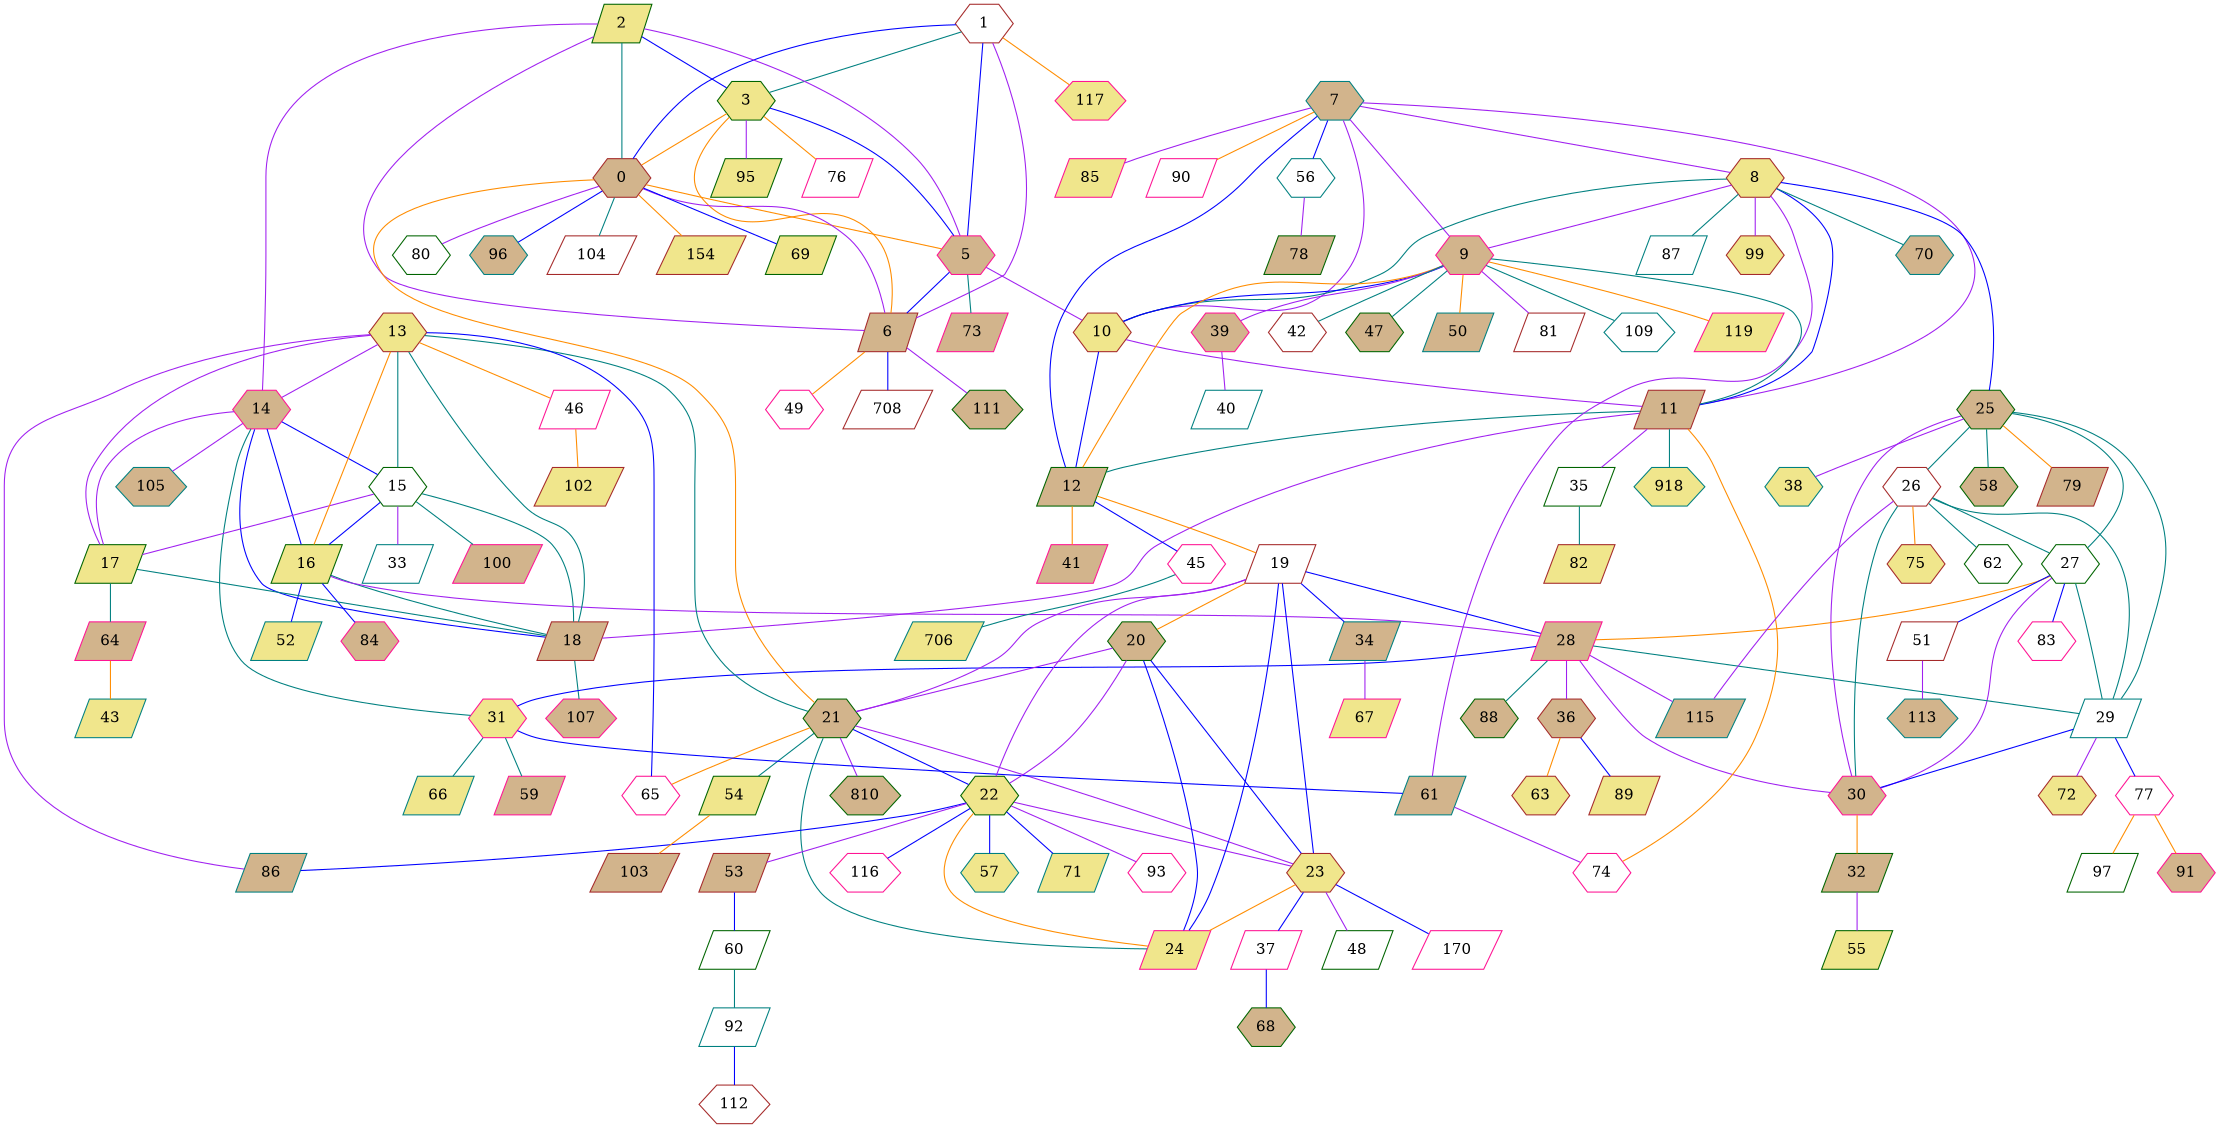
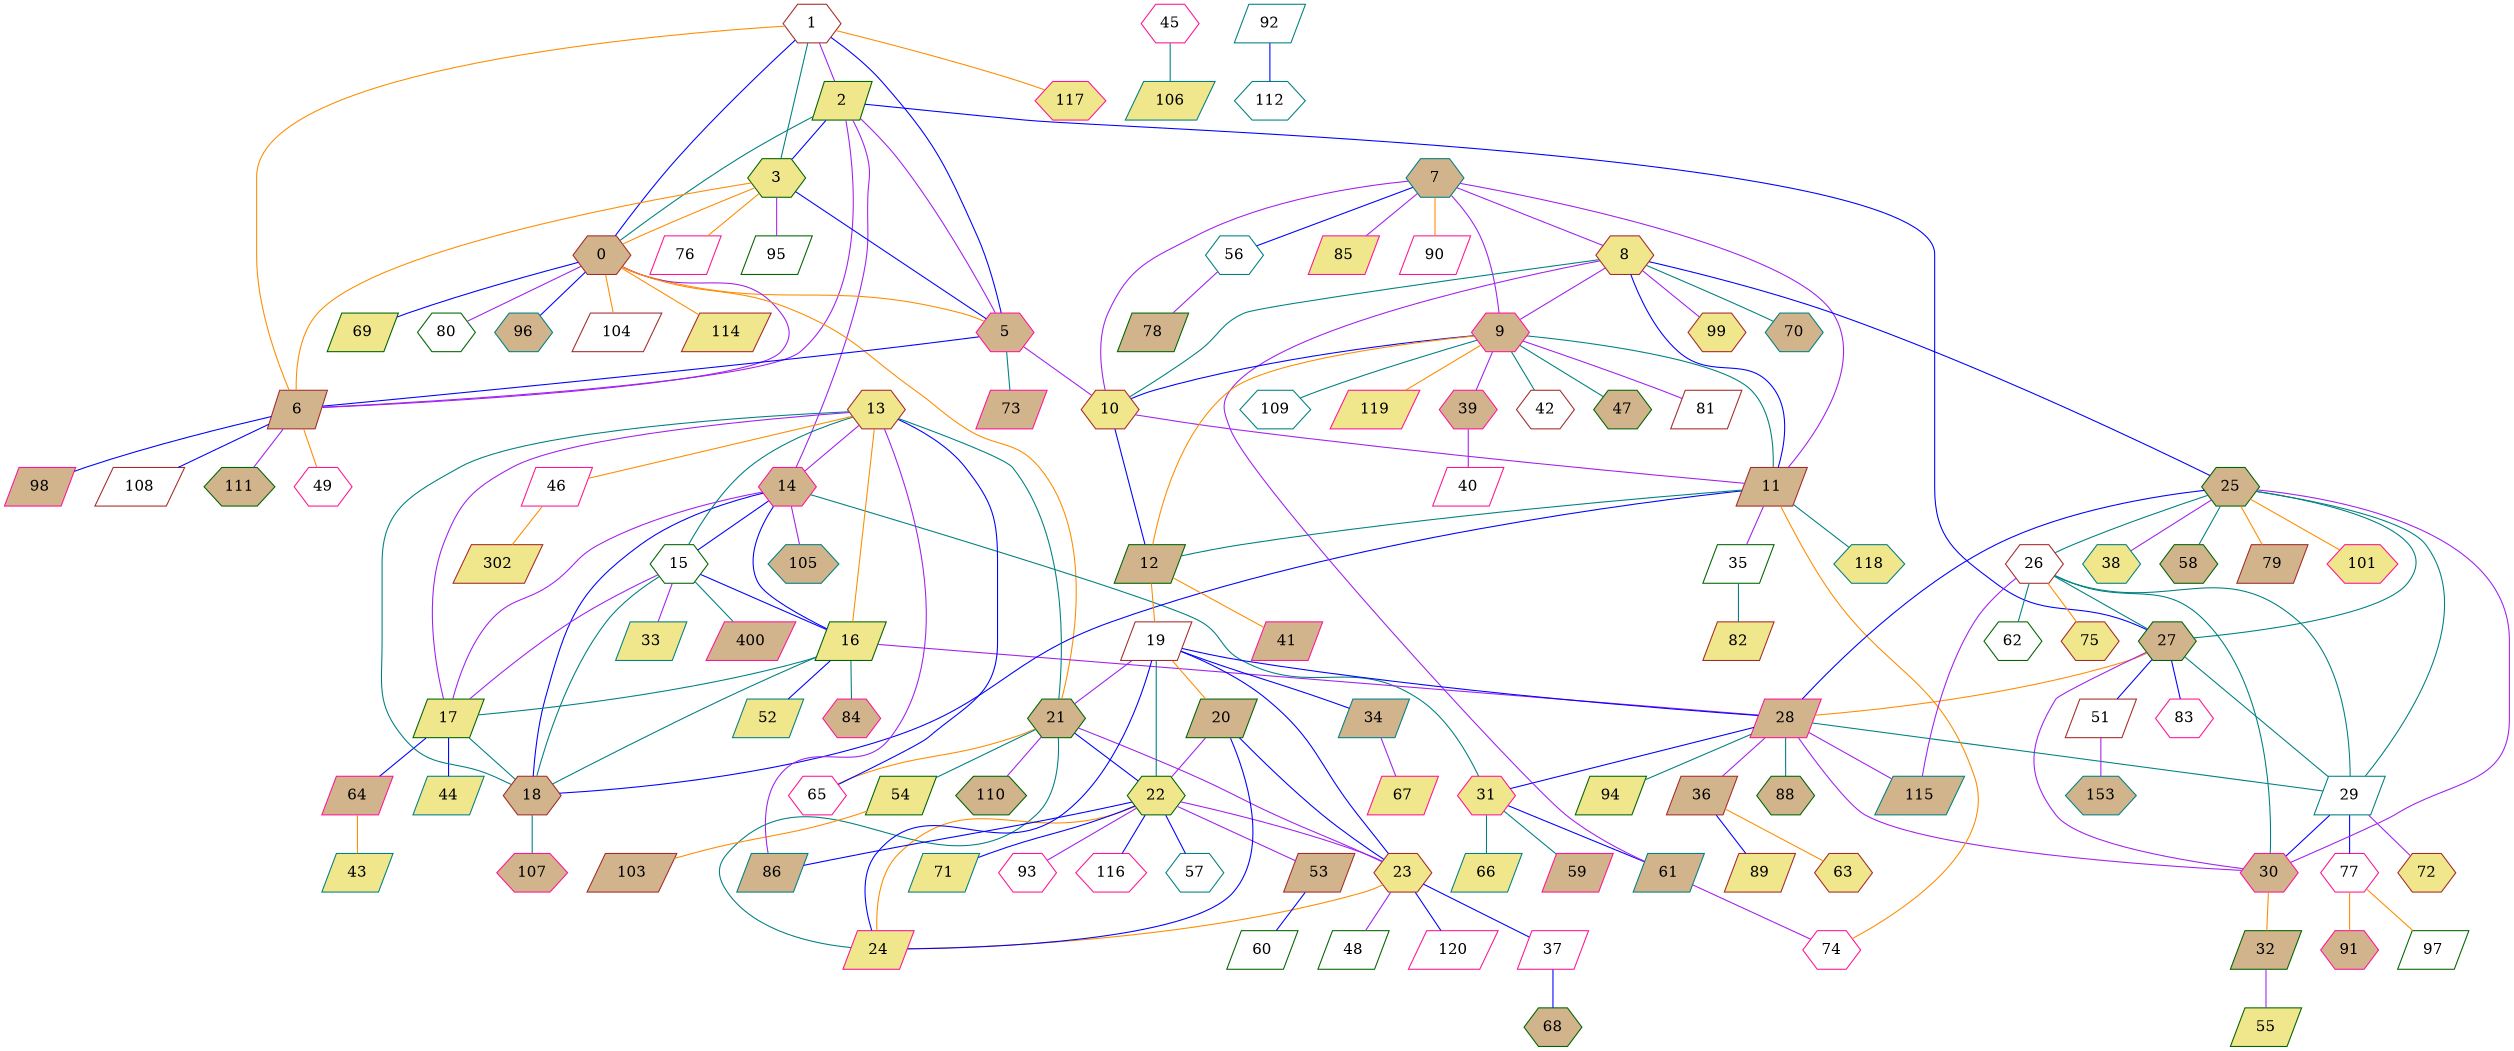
none -> (827, 62)
none -> (1665, 168)
(746, 178) -> (777, 255)
(1025, 207) -> (395, 82)
(607, 217) -> (609, 294)
(1121, 254) -> none
(701, 255) -> (726, 332)
(1672, 255) -> none
(1458, 332) -> none
(888, 410) -> (140, 487)
(1227, 410) -> (1468, 487)
none -> (40, 487)
(579, 487) -> (498, 564)
(1669, 487) -> (1869, 564)
(1136, 526) -> none
none -> (1982, 553)
(398, 564) -> (651, 641)
(498, 564) -> (751, 641)
(2070, 564) -> (2167, 641)
none -> (2363, 564)
(1133, 571) -> (1139, 613)
(331, 594) -> (851, 680)
(110, 603) -> (403, 757)
(1086, 632) -> (1156, 718)
(573, 641) -> (532, 796)
(939, 641) -> (1170, 101)
(1137, 641) -> (1222, 718)
(984, 680) -> none
none -> (649, 694)
(1567, 718) -> (1702, 796)
(1922, 718) -> (2101, 796)
none -> (449, 796)
(865, 796) -> (991, 796)
none -> (1611, 796)
(990, 873) -> (1195, 873)
(1457, 950) -> (1453, 950)
(734, 989) -> none
(734, 1104) -> (1270, 101)
